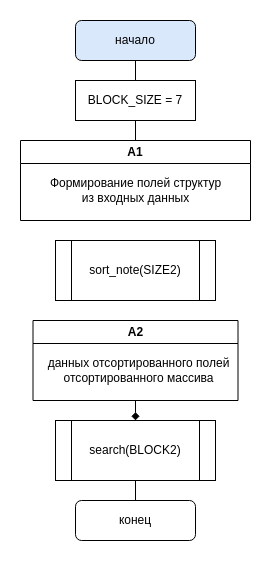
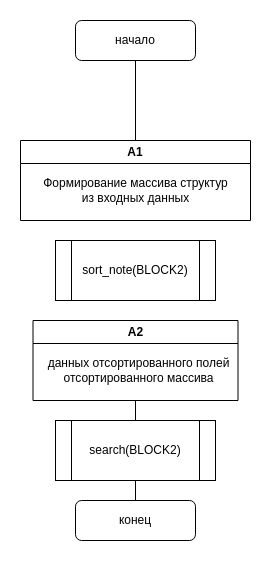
(136, 41) -> (136, 41)
(136, 101) -> none
(136, 191) -> (136, 191)
(136, 271) -> (136, 271)
(136, 412) -> (136, 416)
